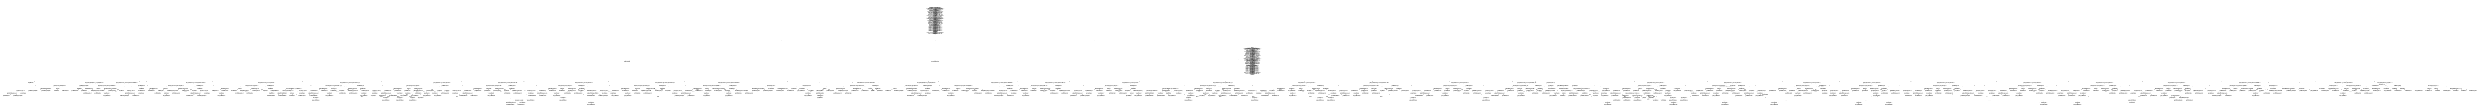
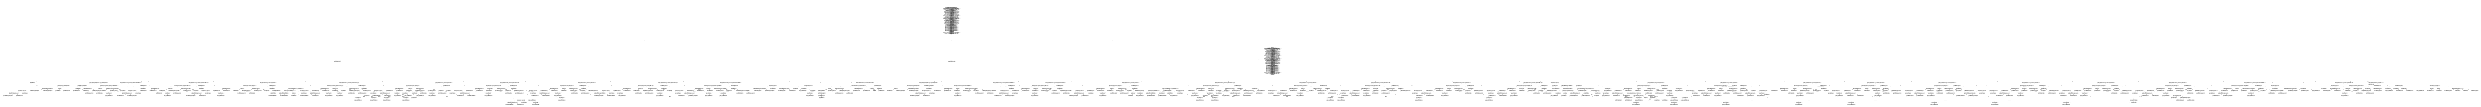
none -> (1860, 96)
